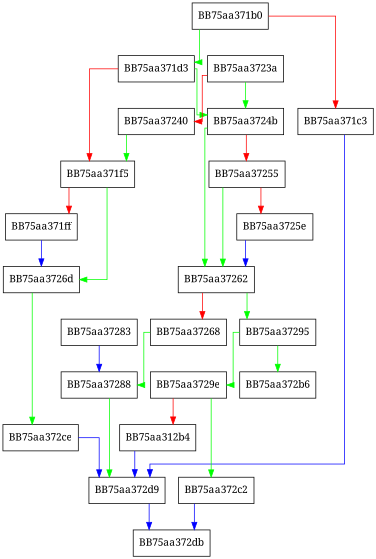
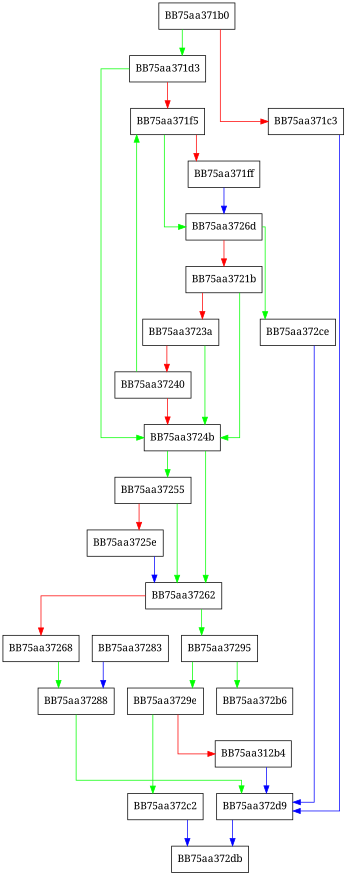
(246, 144) -> (168, 460)
none -> (224, 280)
none -> (168, 408)
